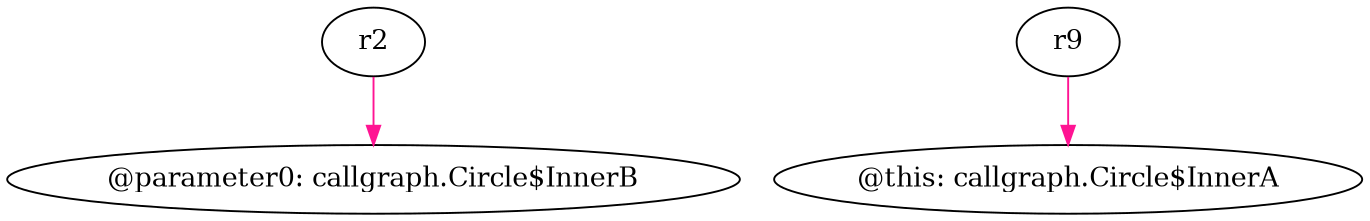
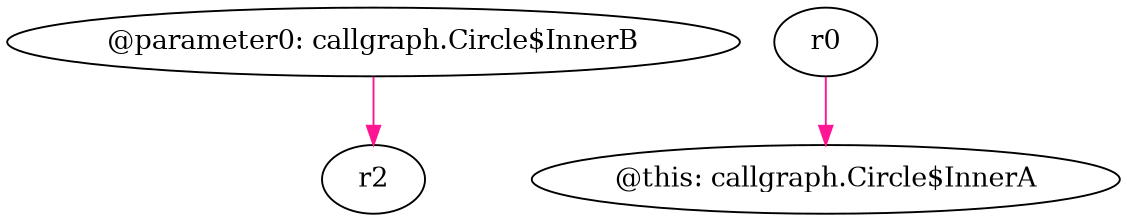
(1068, 42) -> (826, 42)
(374, 101) -> (374, 101)
